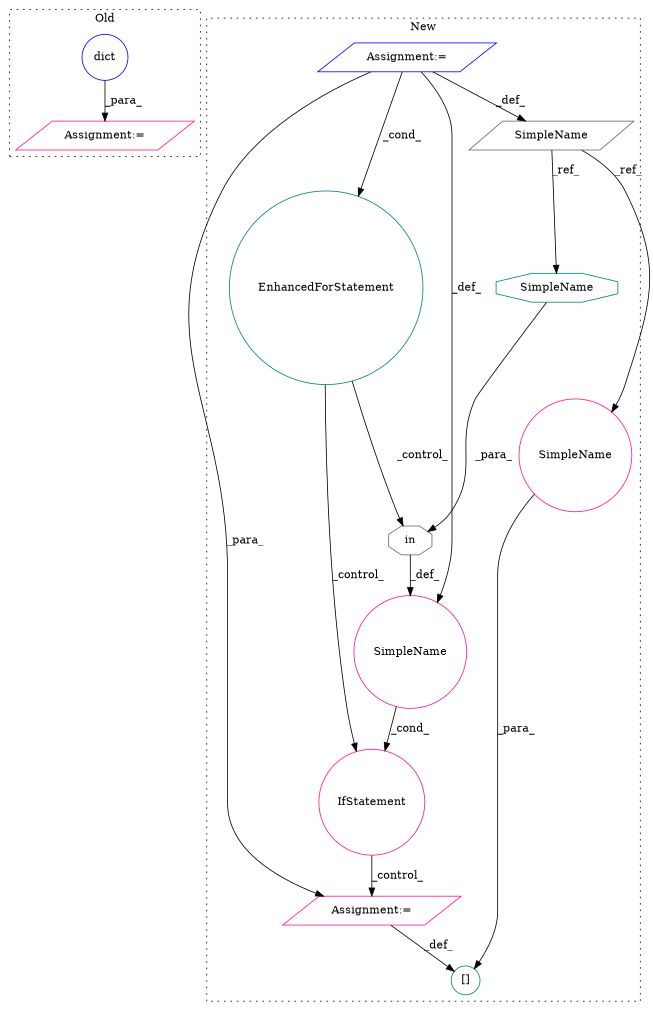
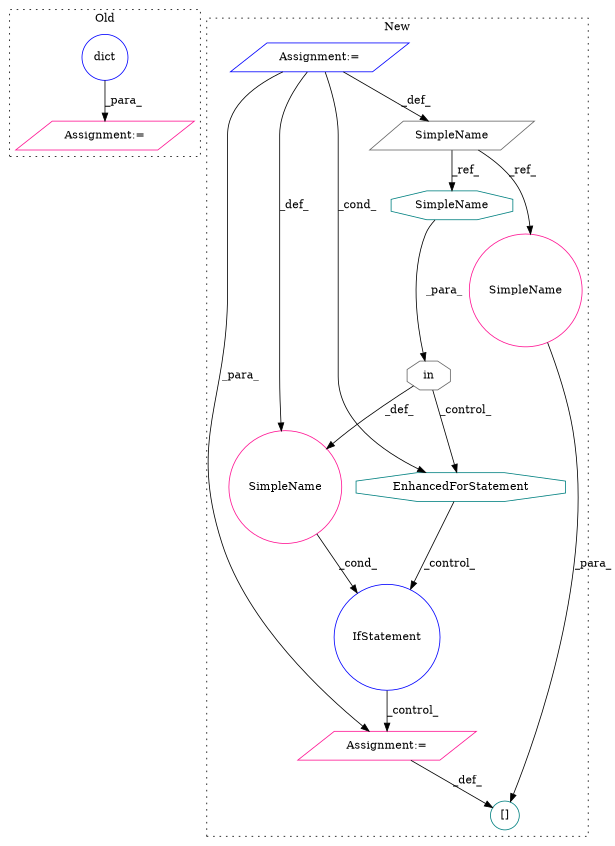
(326, 288) -> (461, 487)
(374, 450) -> (444, 427)
(372, 802) -> (387, 637)
